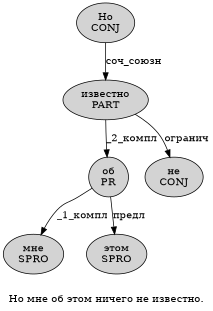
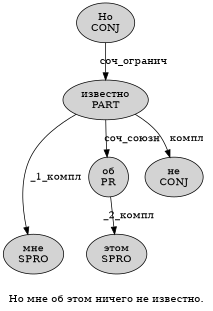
(134, 61) -> (134, 61)
(132, 138) -> (132, 138)
(187, 138) -> (187, 138)
(64, 204) -> (29, 161)
(129, 216) -> (129, 216)
